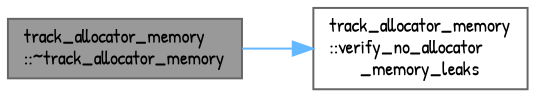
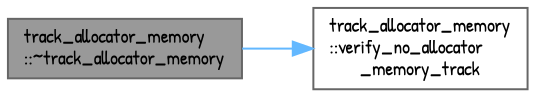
(420, 49) -> (420, 49)
